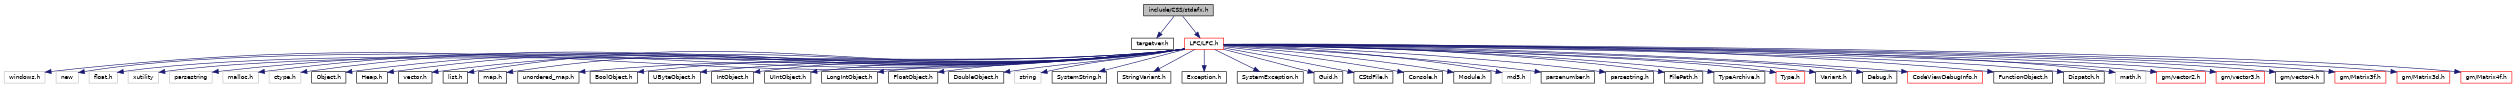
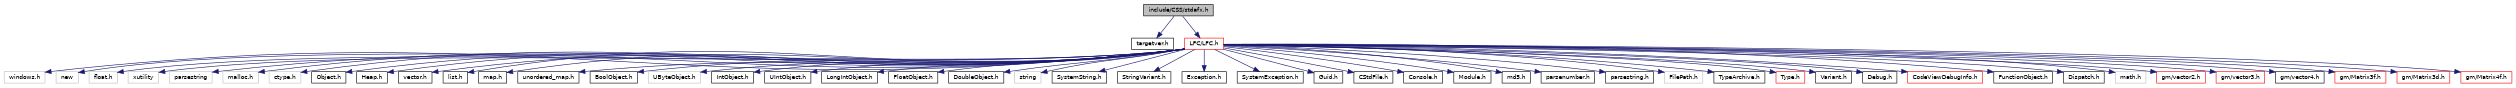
(674, 77) -> (674, 77)
(1516, 77) -> (1516, 77)
(1684, 77) -> (1684, 77)
